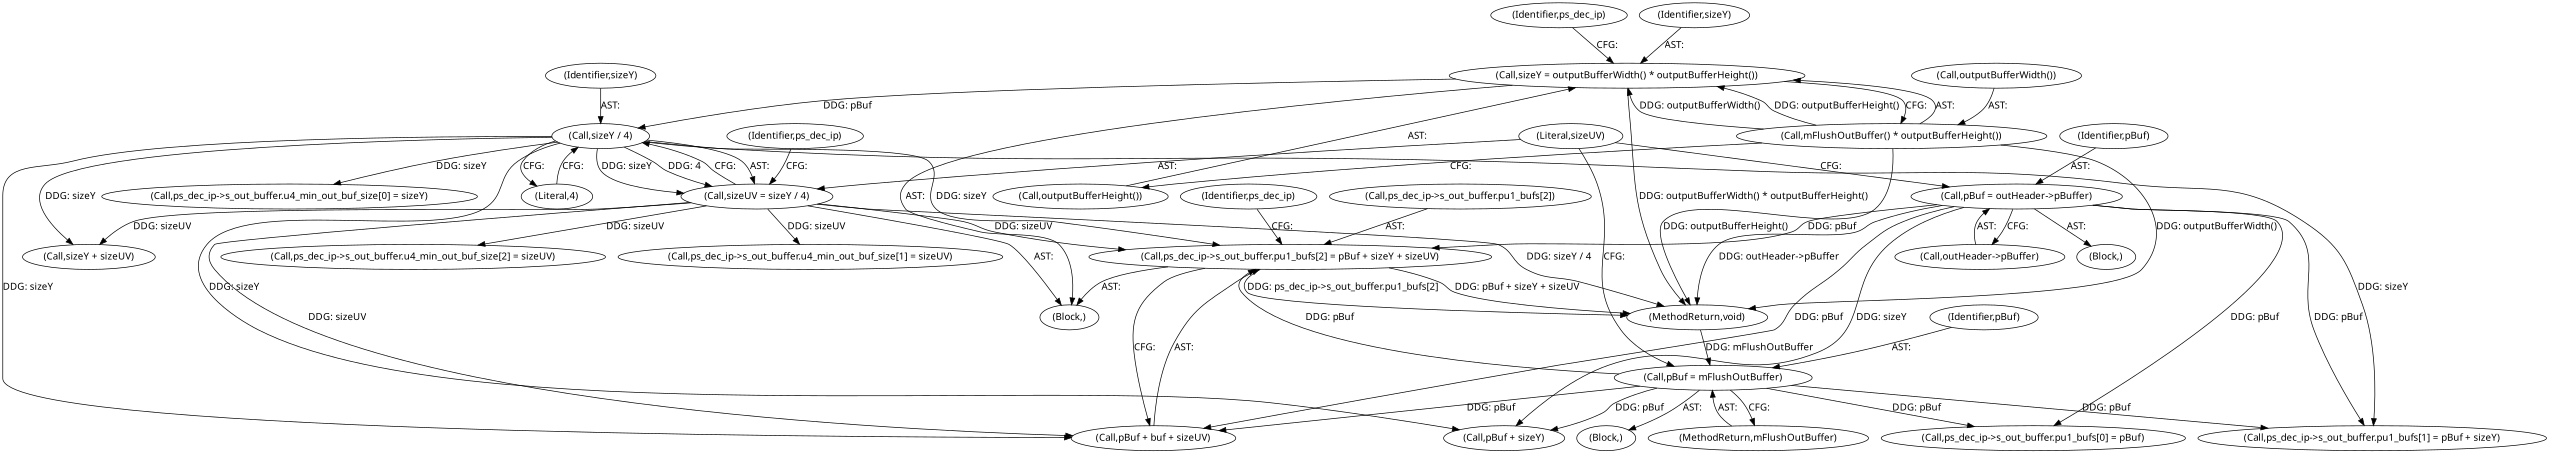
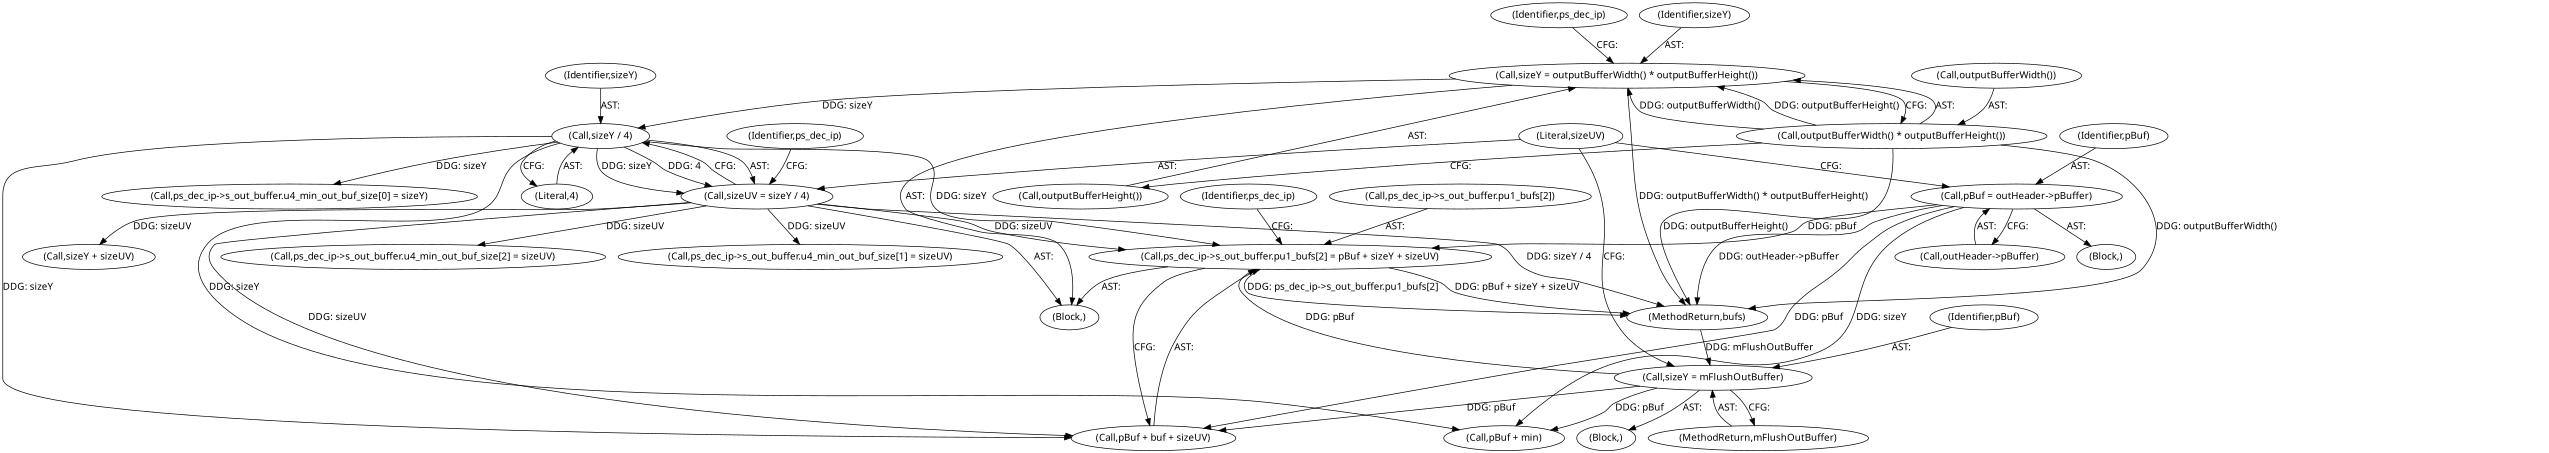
(848, 106) -> (848, 106)
(1892, 136) -> (1892, 136)
(263, 147) -> none
(574, 166) -> (574, 166)
(1697, 317) -> (1697, 317)
(1713, 378) -> (1713, 378)
(1504, 438) -> (1504, 438)
(2033, 438) -> none
(2372, 438) -> none
